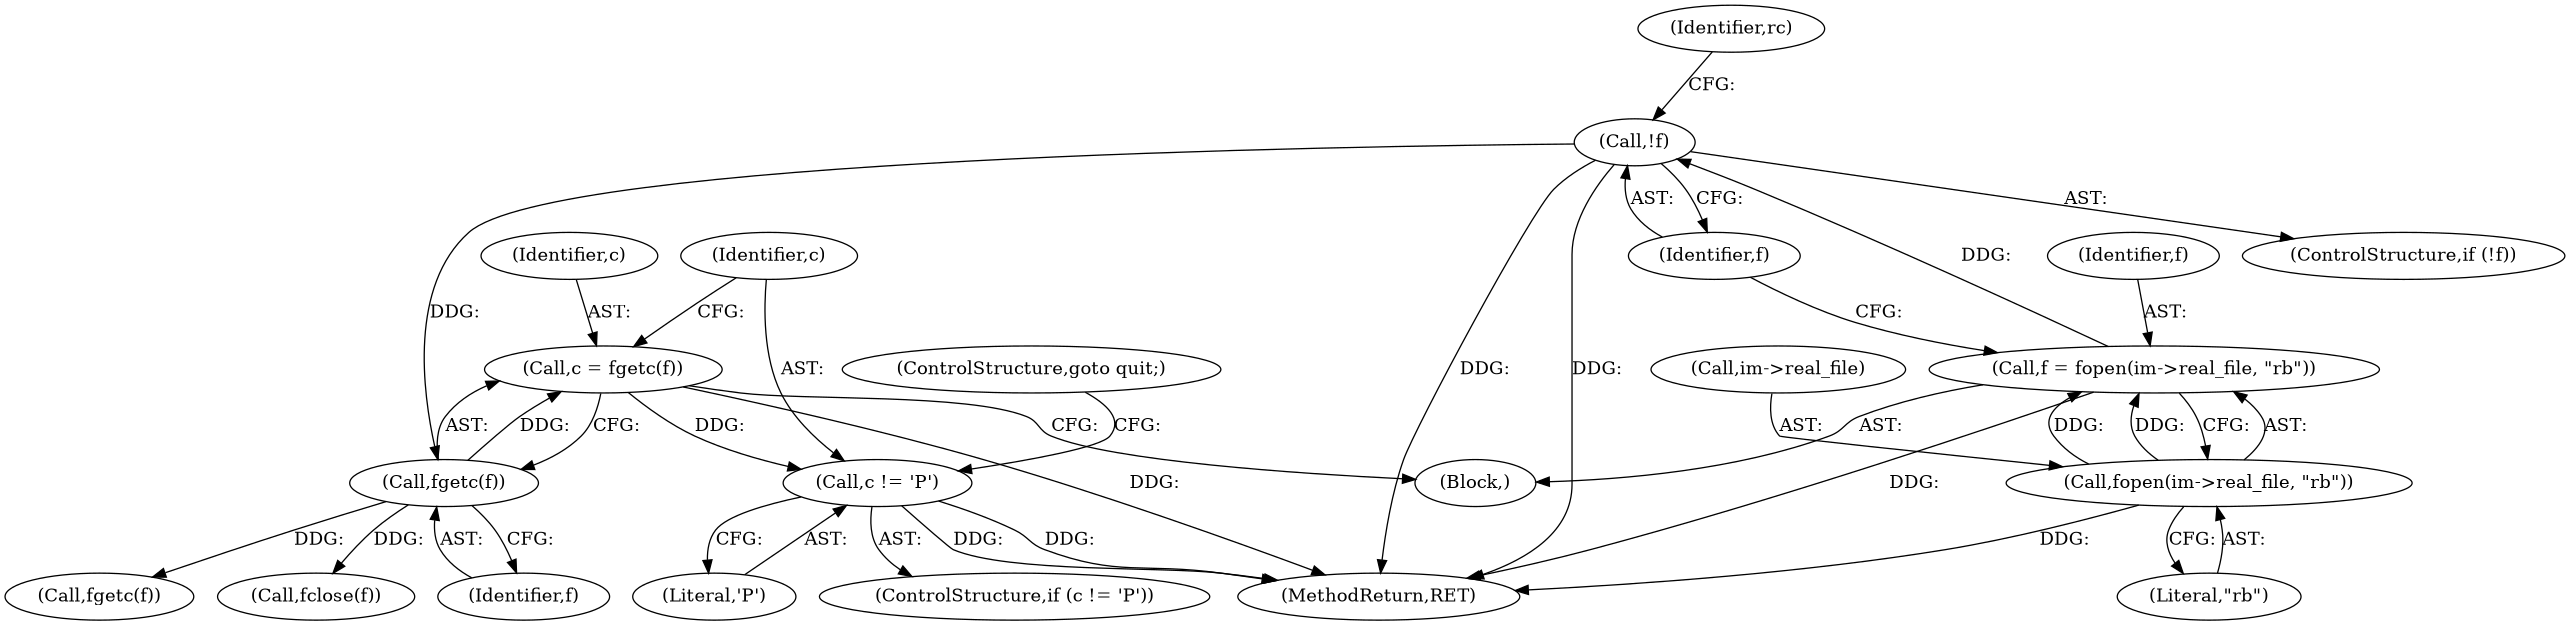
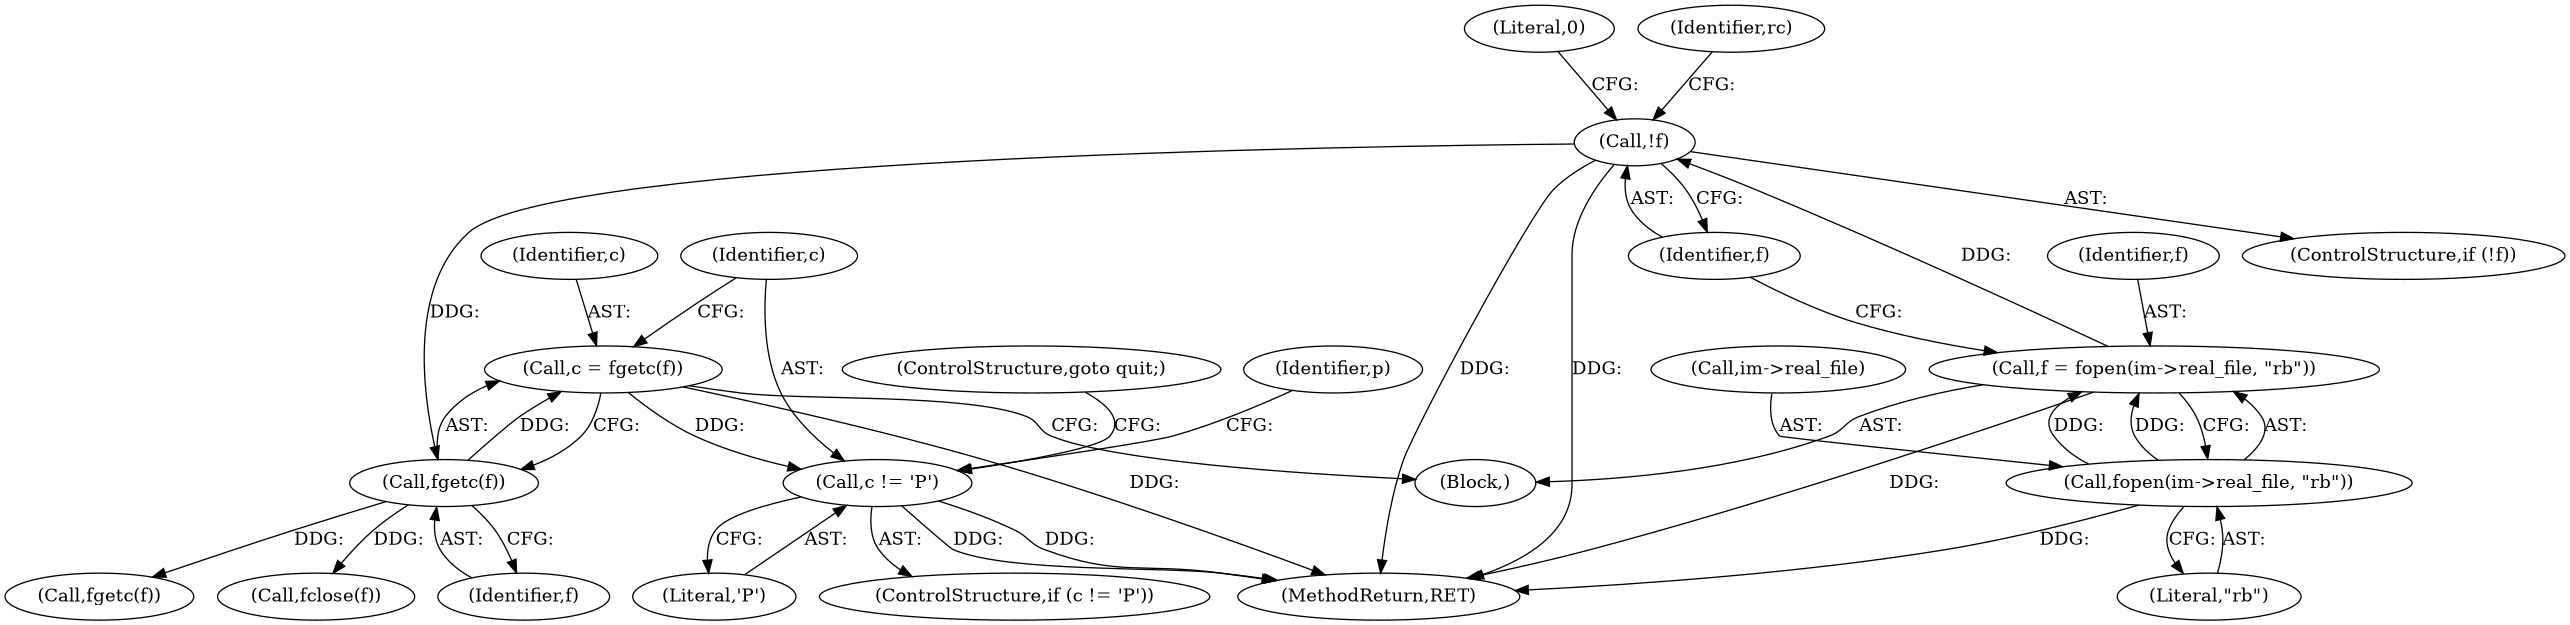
none -> (1539, 29)
none -> (1333, 369)
